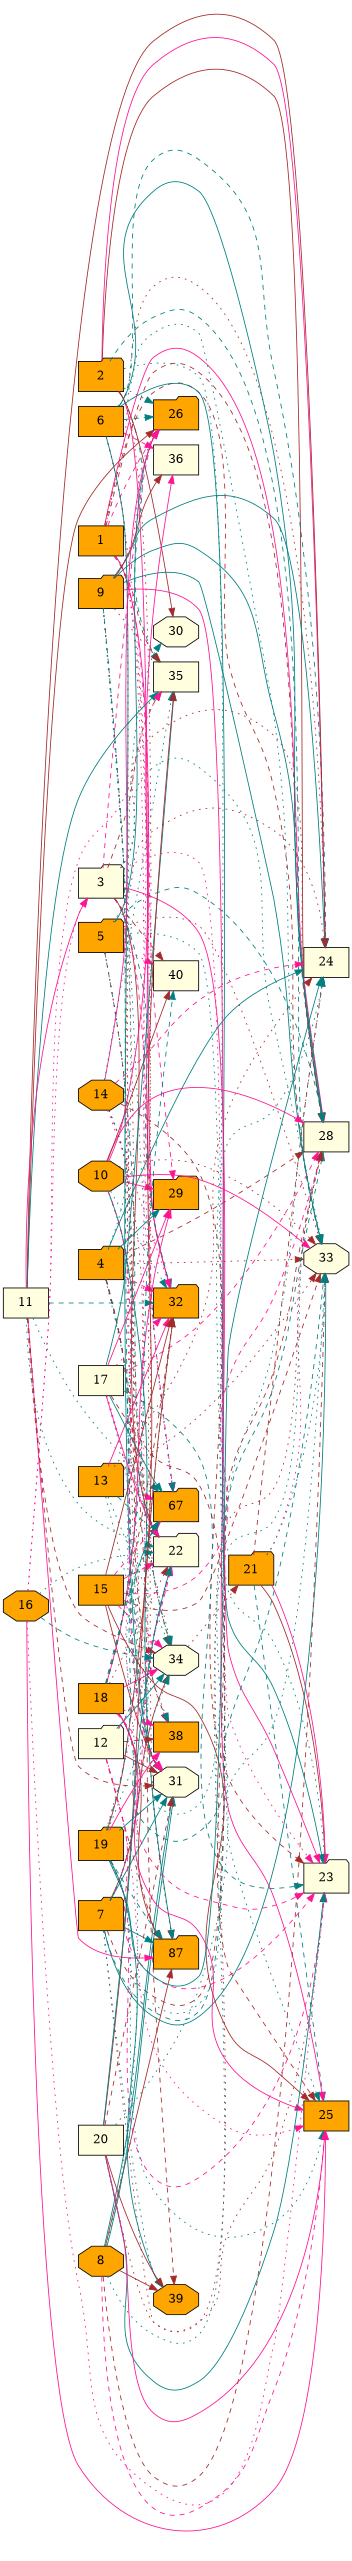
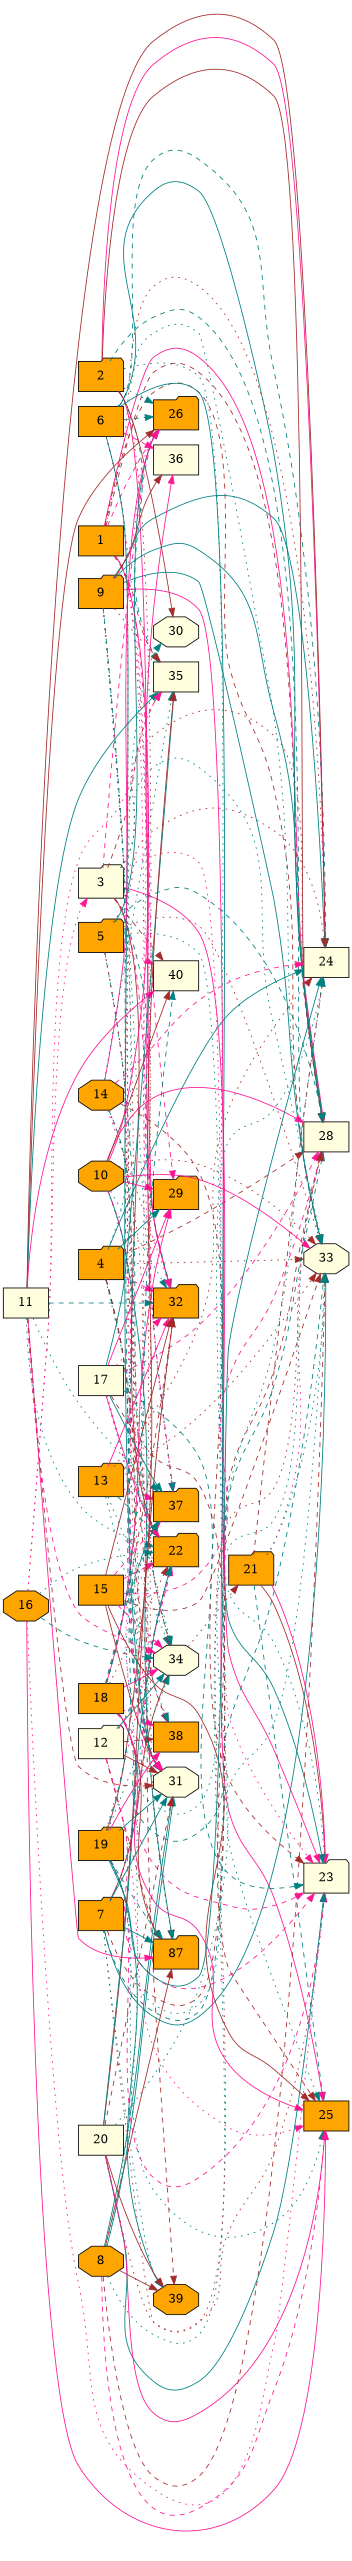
(47, 1027) -> (61, 1112)
(129, 1437) -> (129, 1437)
(176, 1507) -> (176, 1507)
(52, 1535) -> (52, 1535)
(176, 1552) -> (176, 1552)
